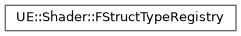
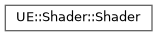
(121, 18) -> (79, 18)
